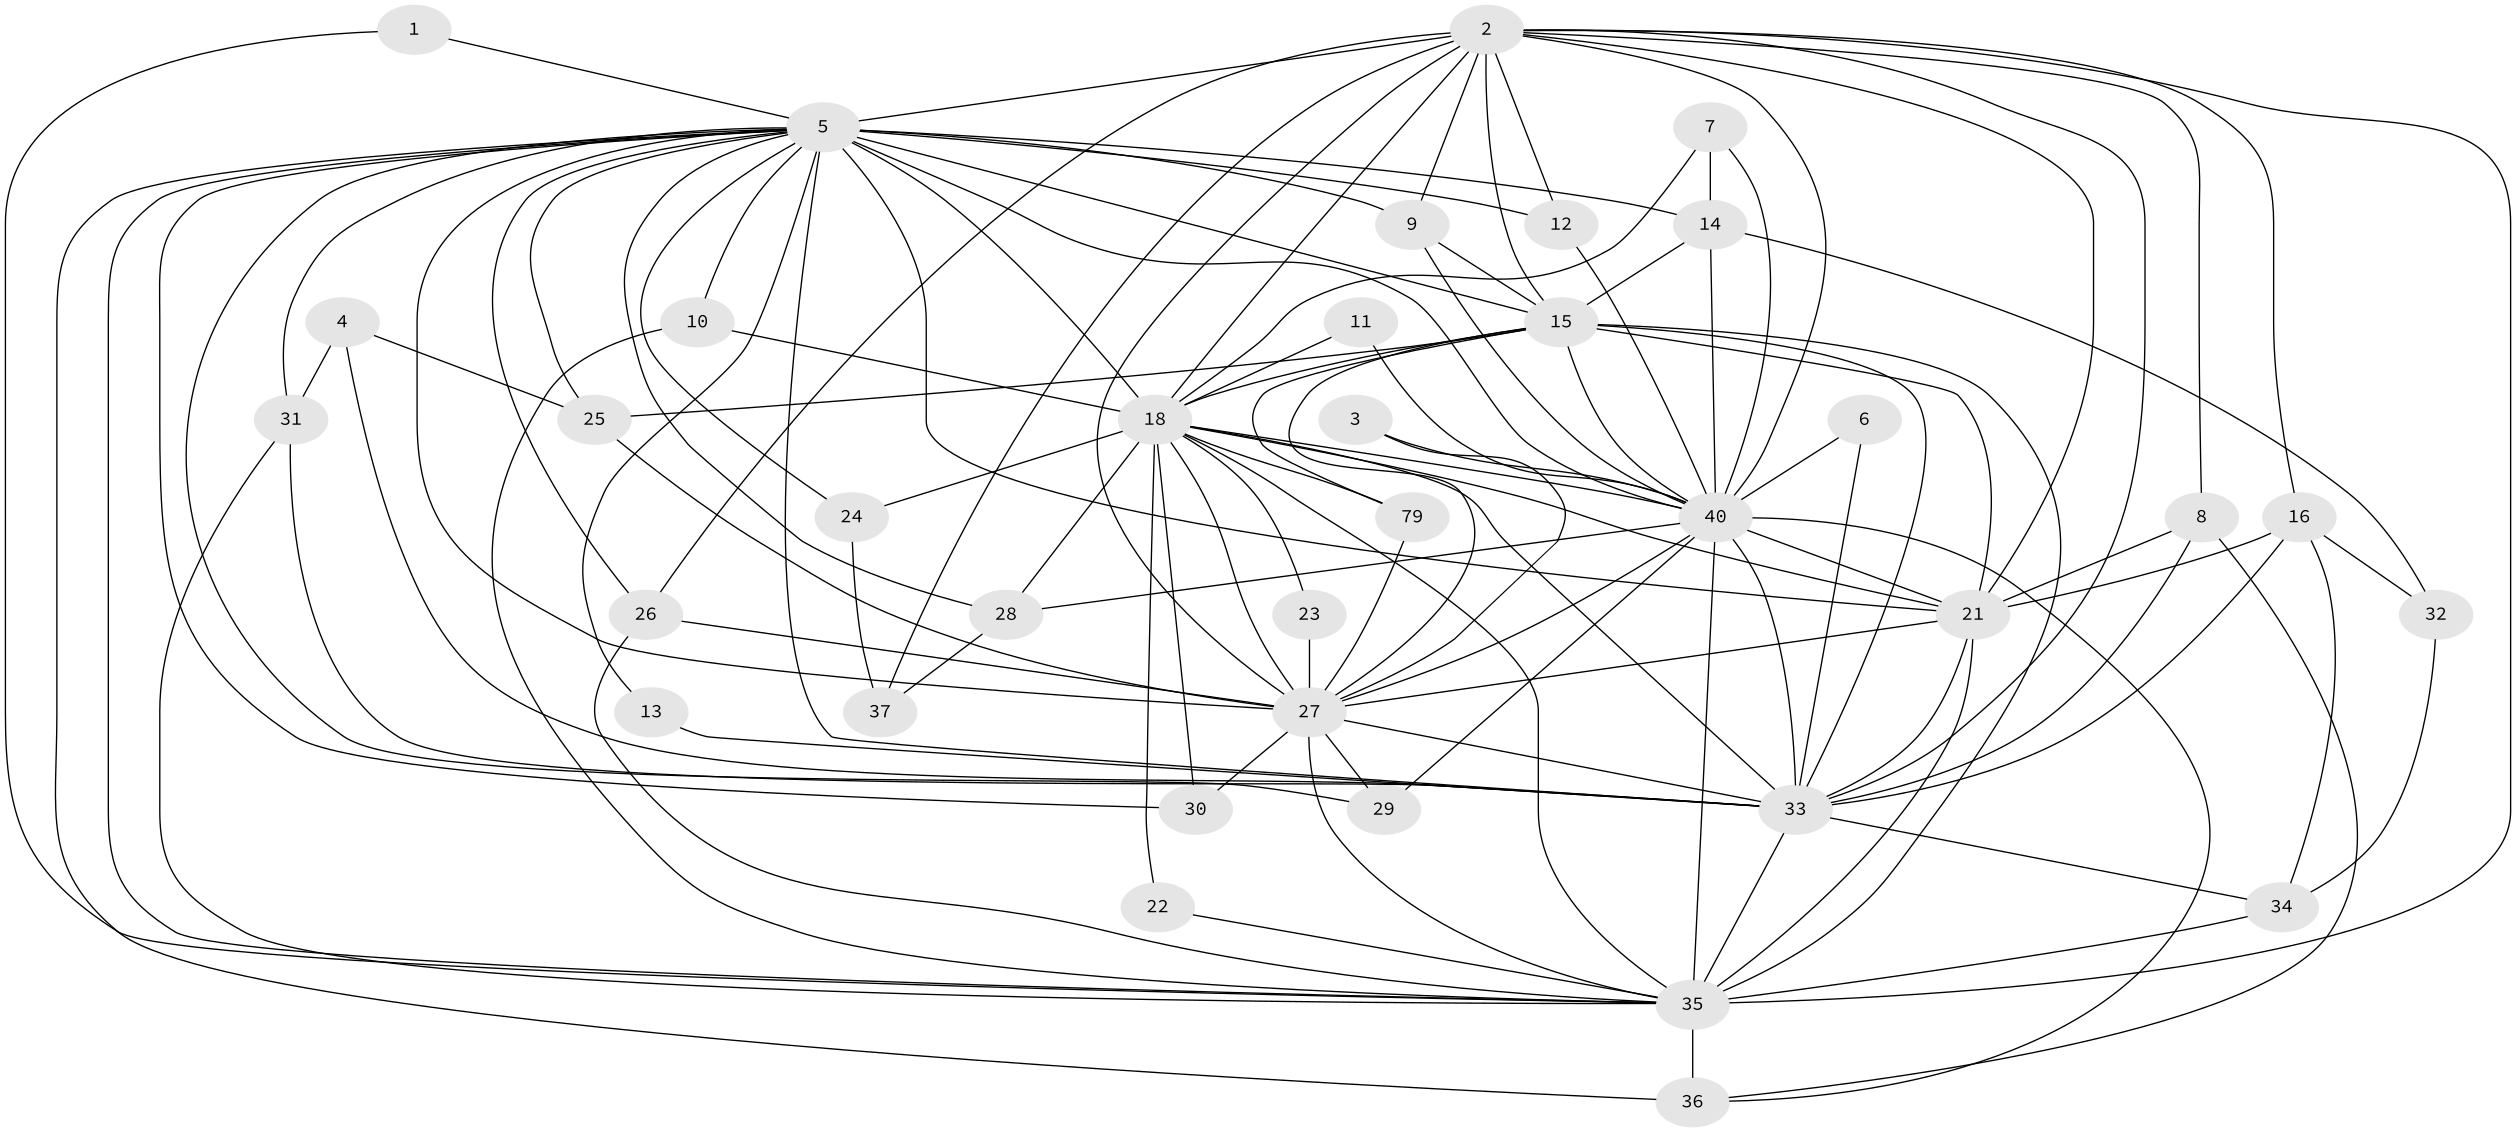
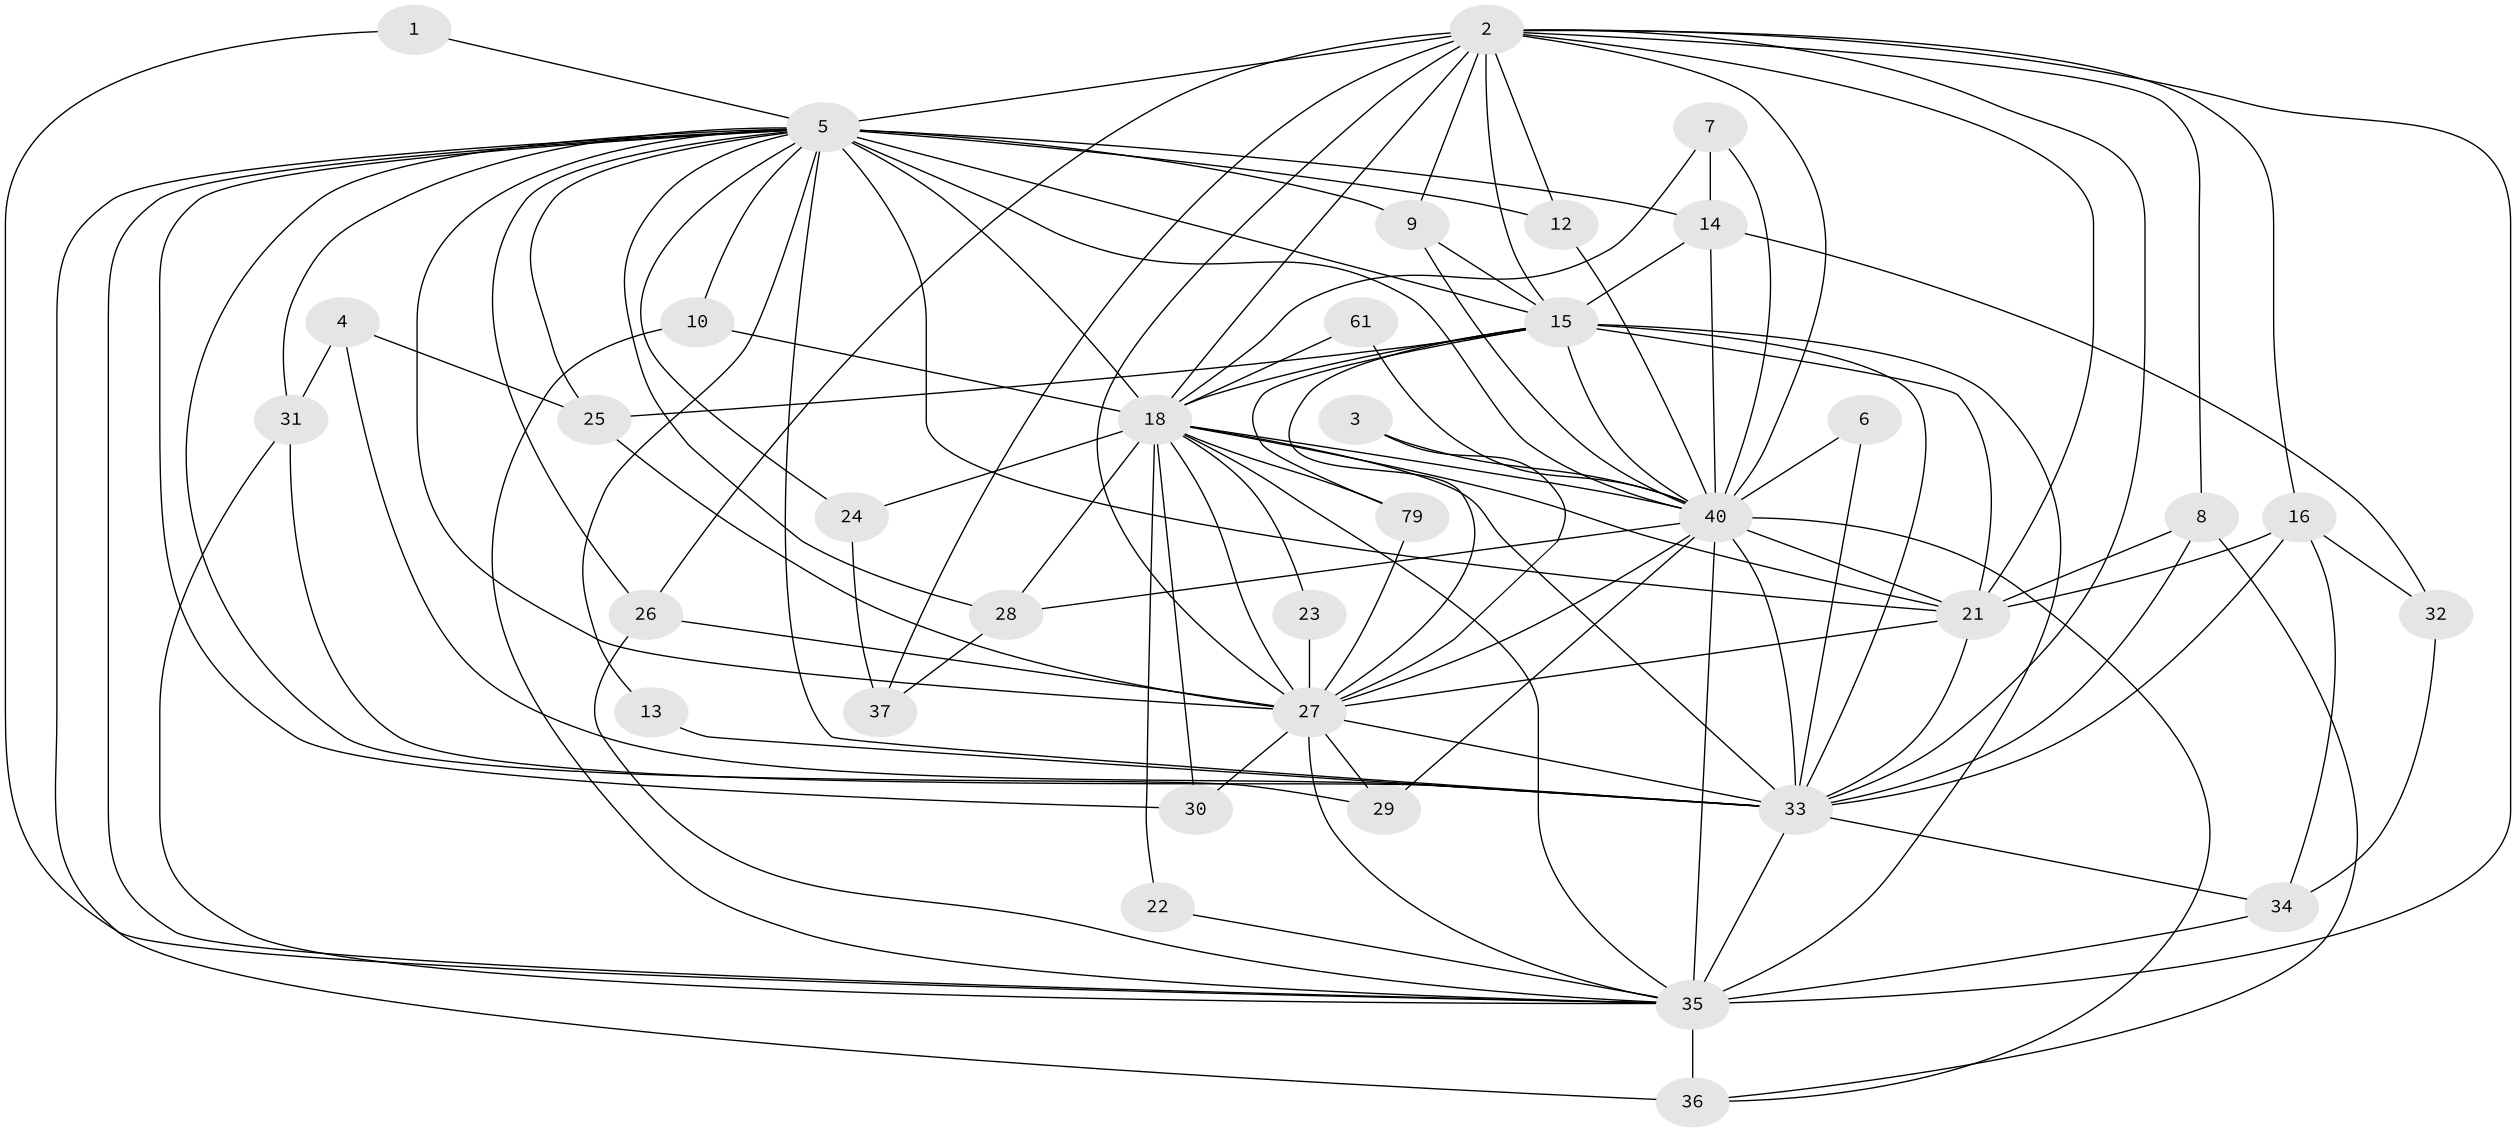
(1361, 322) -> (1361, 322)
(1882, 837) -> none
